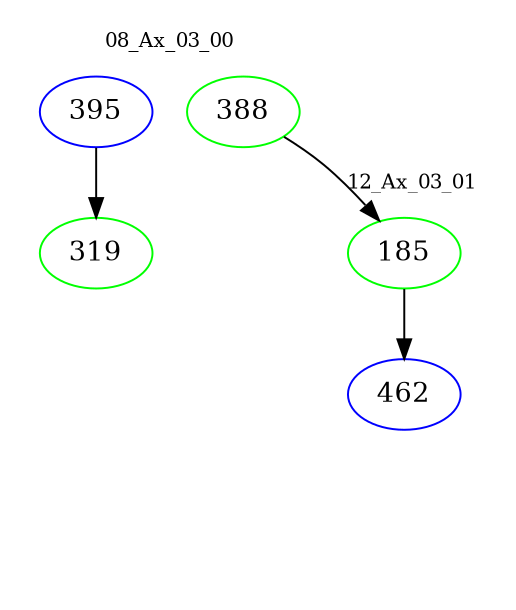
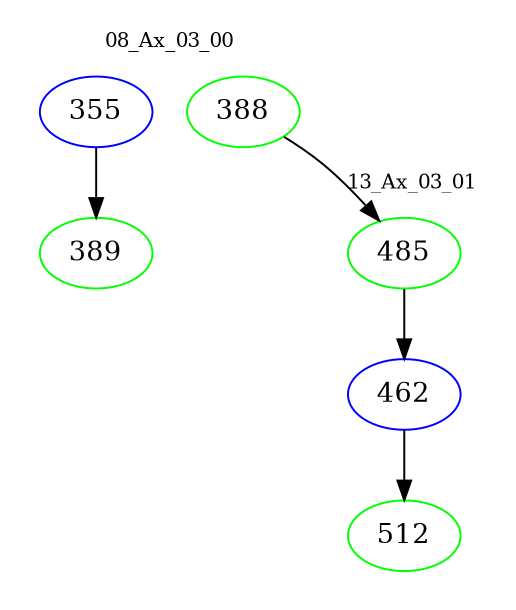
(96, 112) -> (96, 112)
(412, 183) -> (412, 183)
(96, 253) -> (96, 253)
(404, 253) -> (404, 253)
none -> (404, 536)
